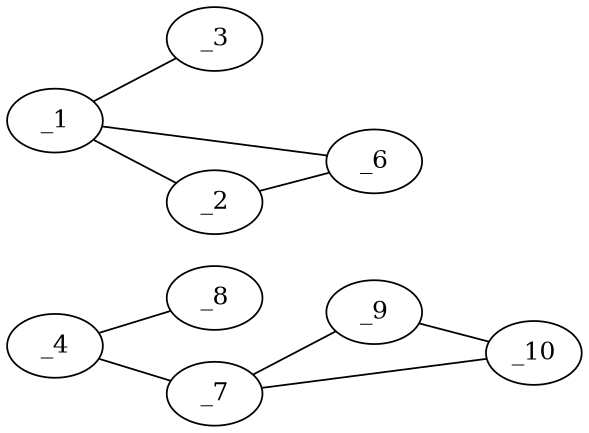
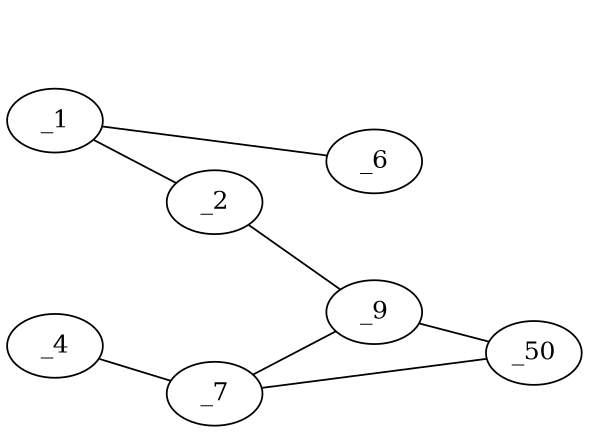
(215, 39) -> none
(295, 182) -> (294, 257)
(215, 298) -> none
(534, 353) -> (534, 353)
